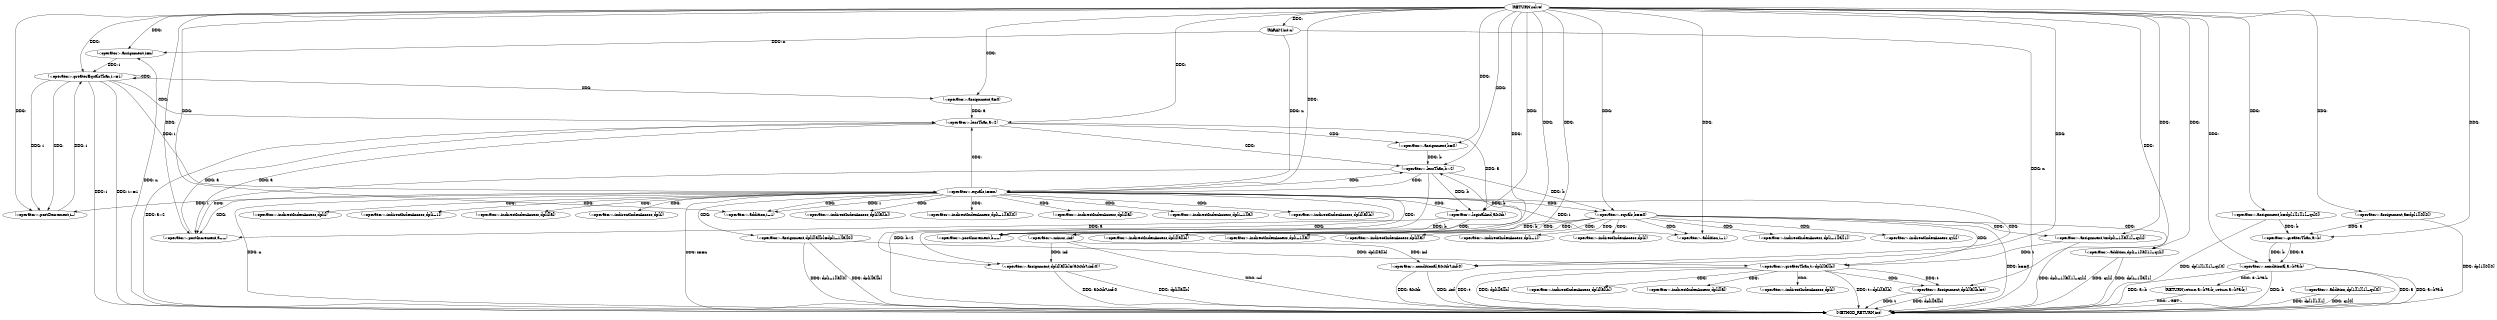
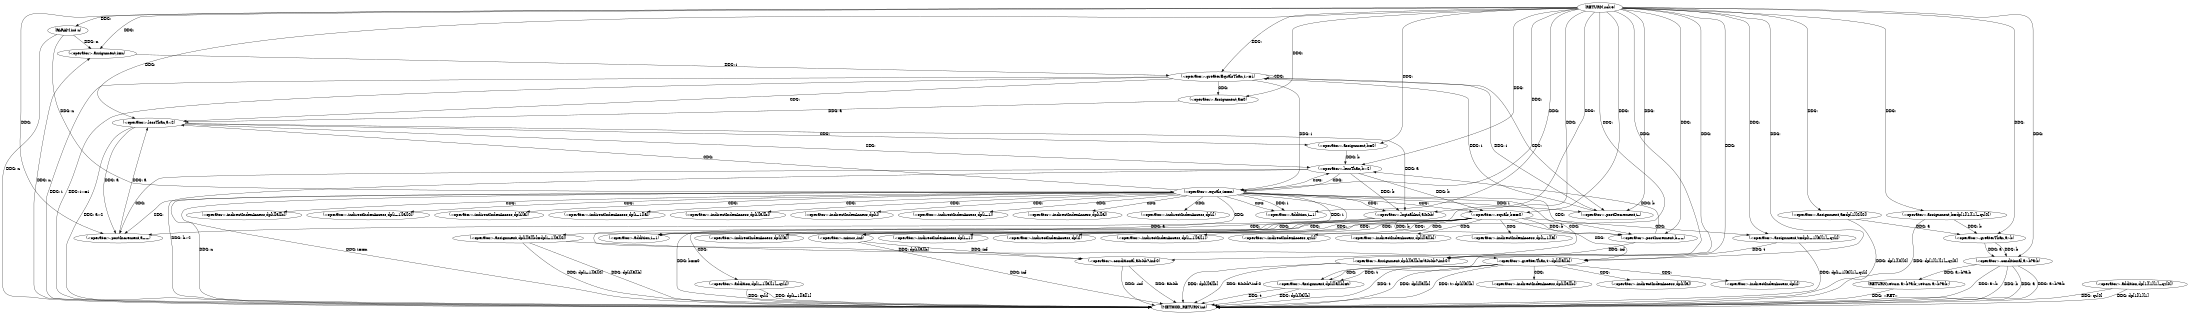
(2189, 26) -> (1788, 227)
(992, 54) -> (1298, 54)
(1051, 251) -> (1571, 253)
